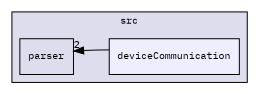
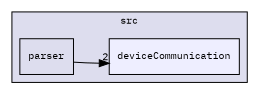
(96, 50) -> (86, 63)
